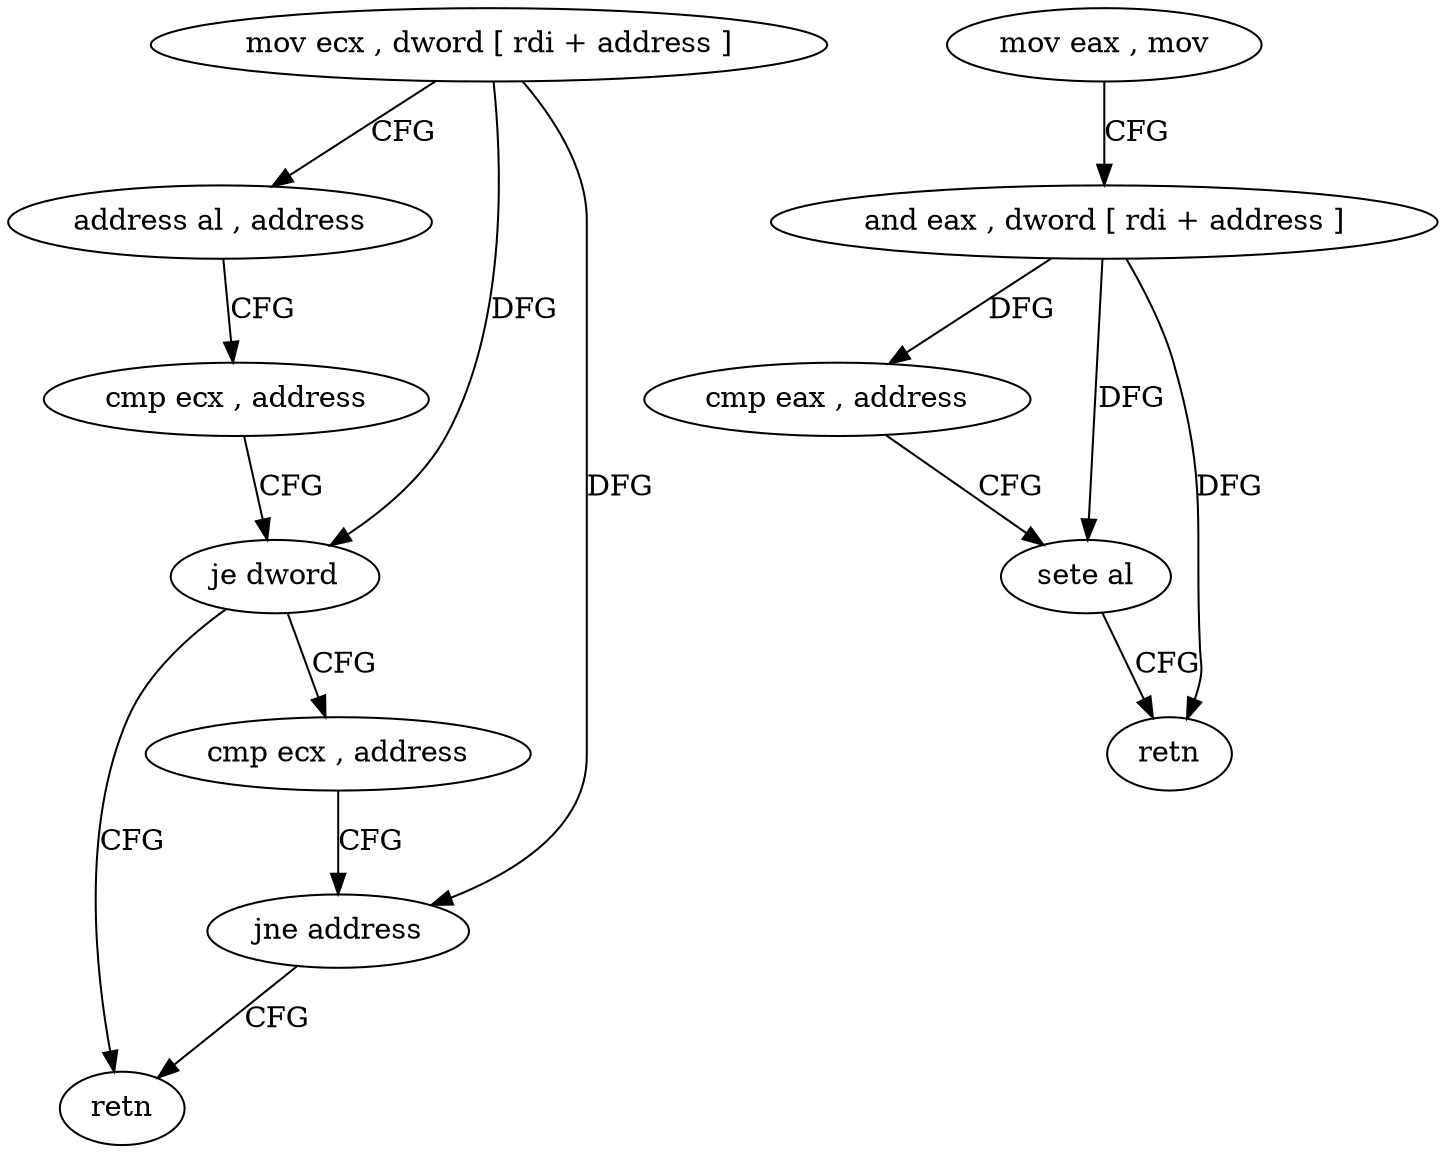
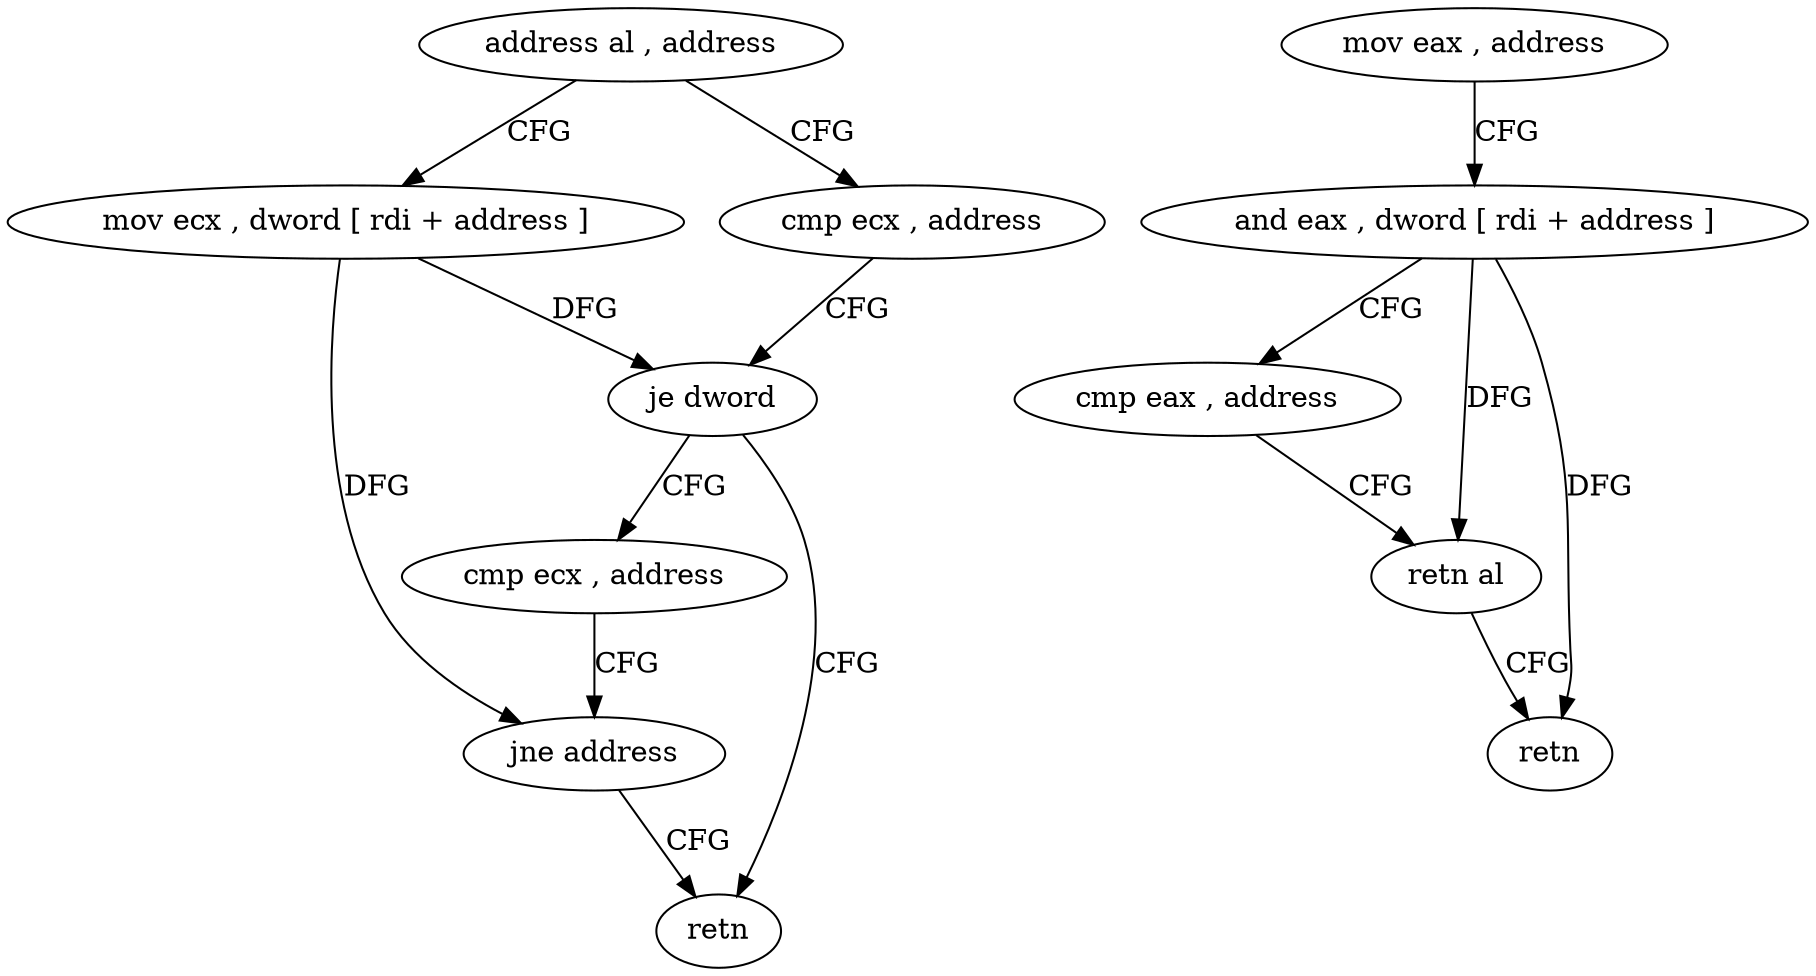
(1104, 45) -> (1475, 45)
(363, 128) -> (498, 127)
(1022, 311) -> (1391, 311)
(1086, 577) -> (1456, 577)
